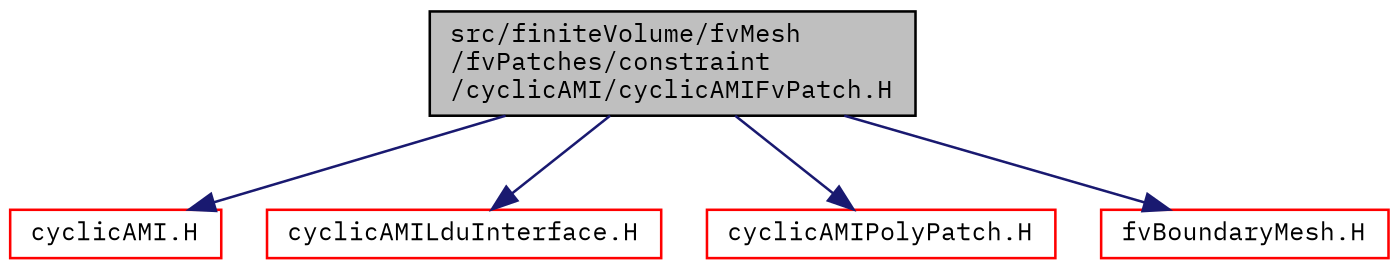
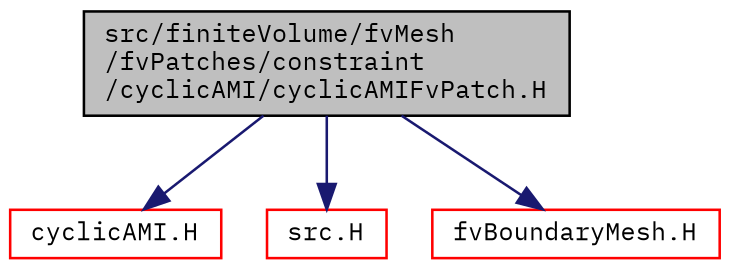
(464, 234) -> none
(881, 234) -> (327, 234)
